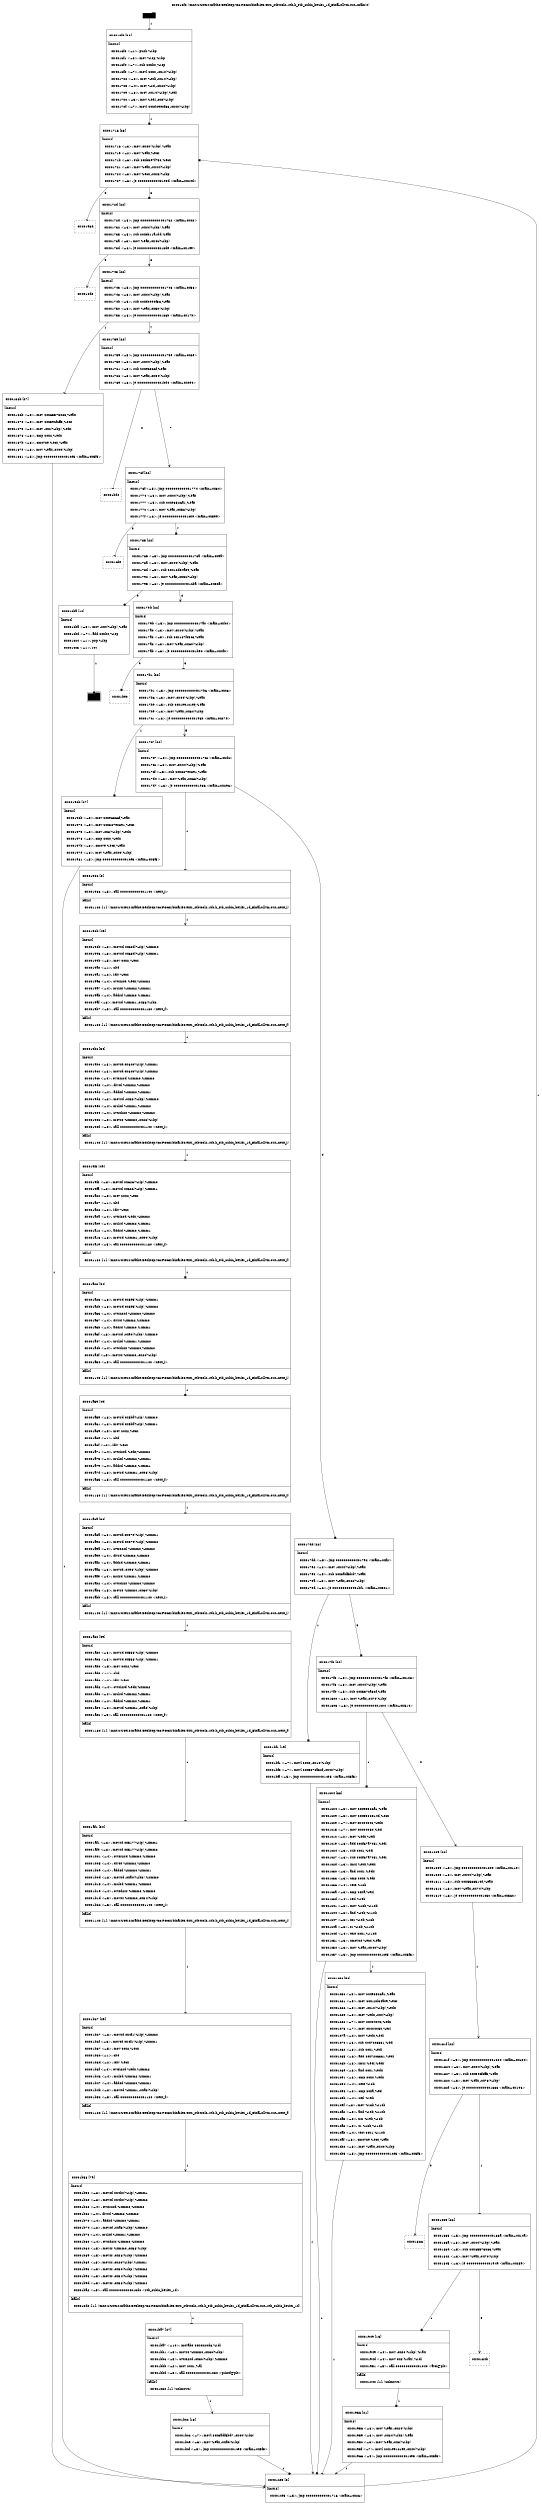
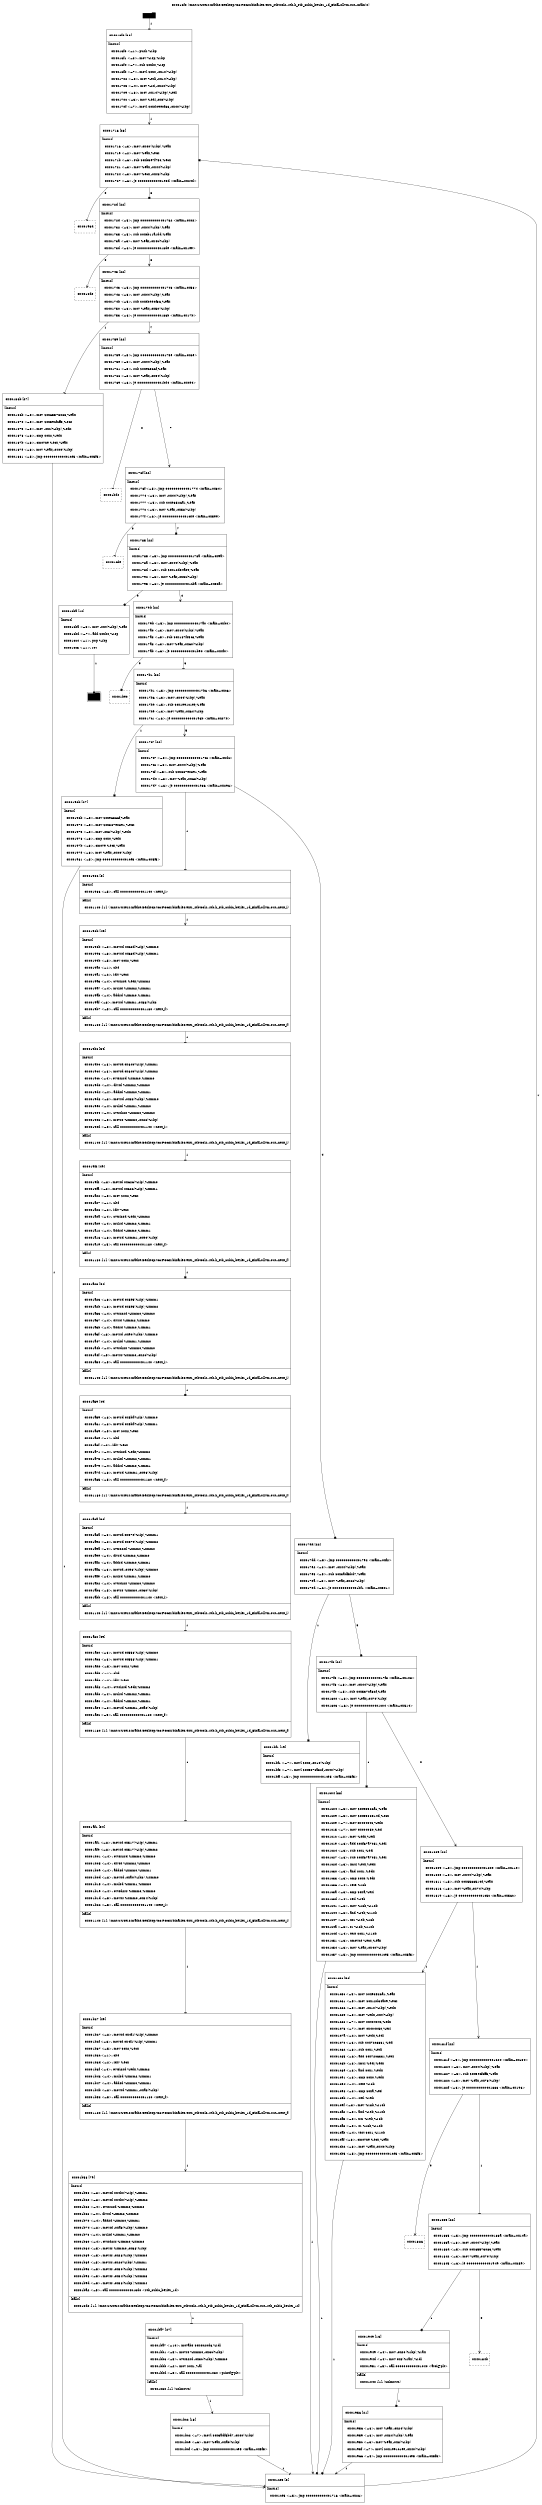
(149, 118) -> (149, 118)
(371, 1966) -> (440, 1936)
(332, 2317) -> (332, 2317)
(273, 2464) -> (273, 2464)
